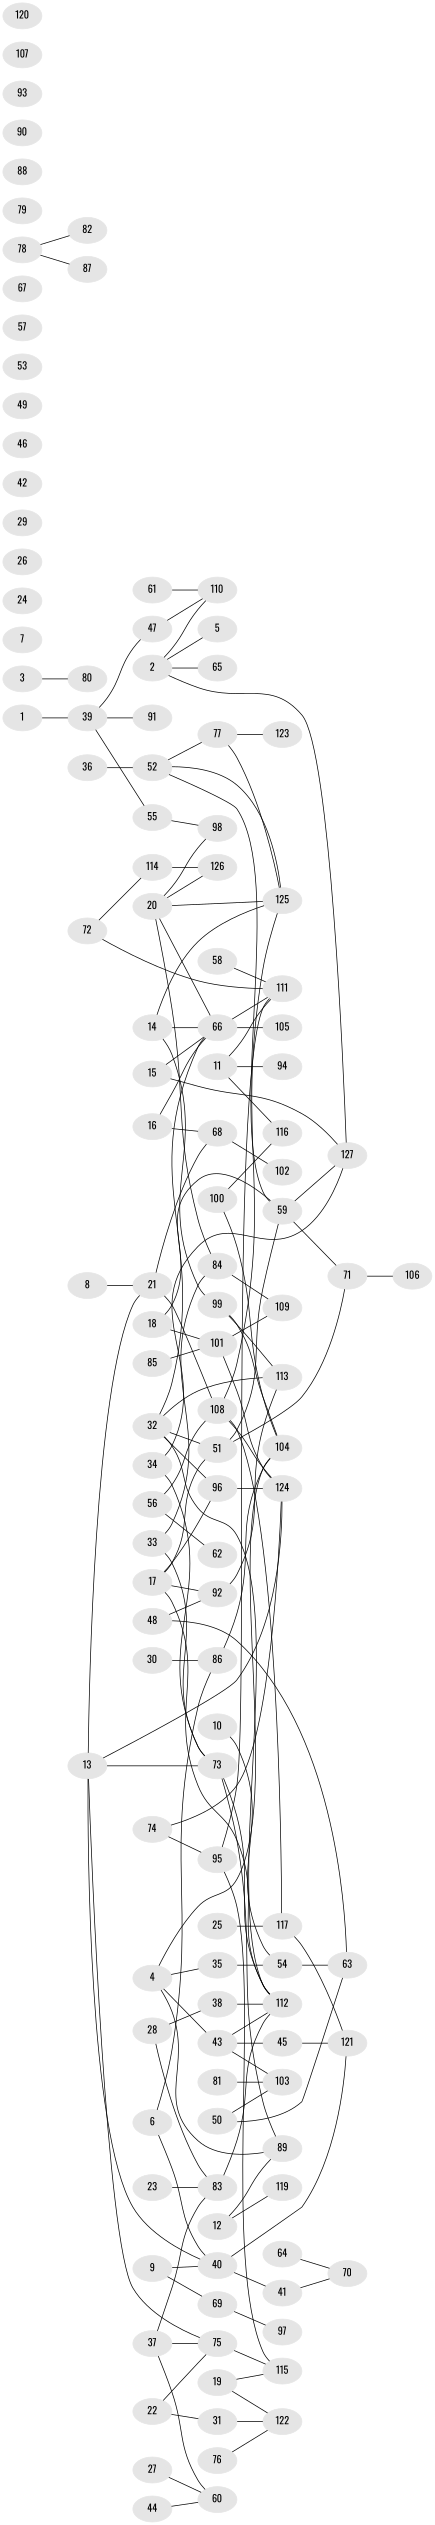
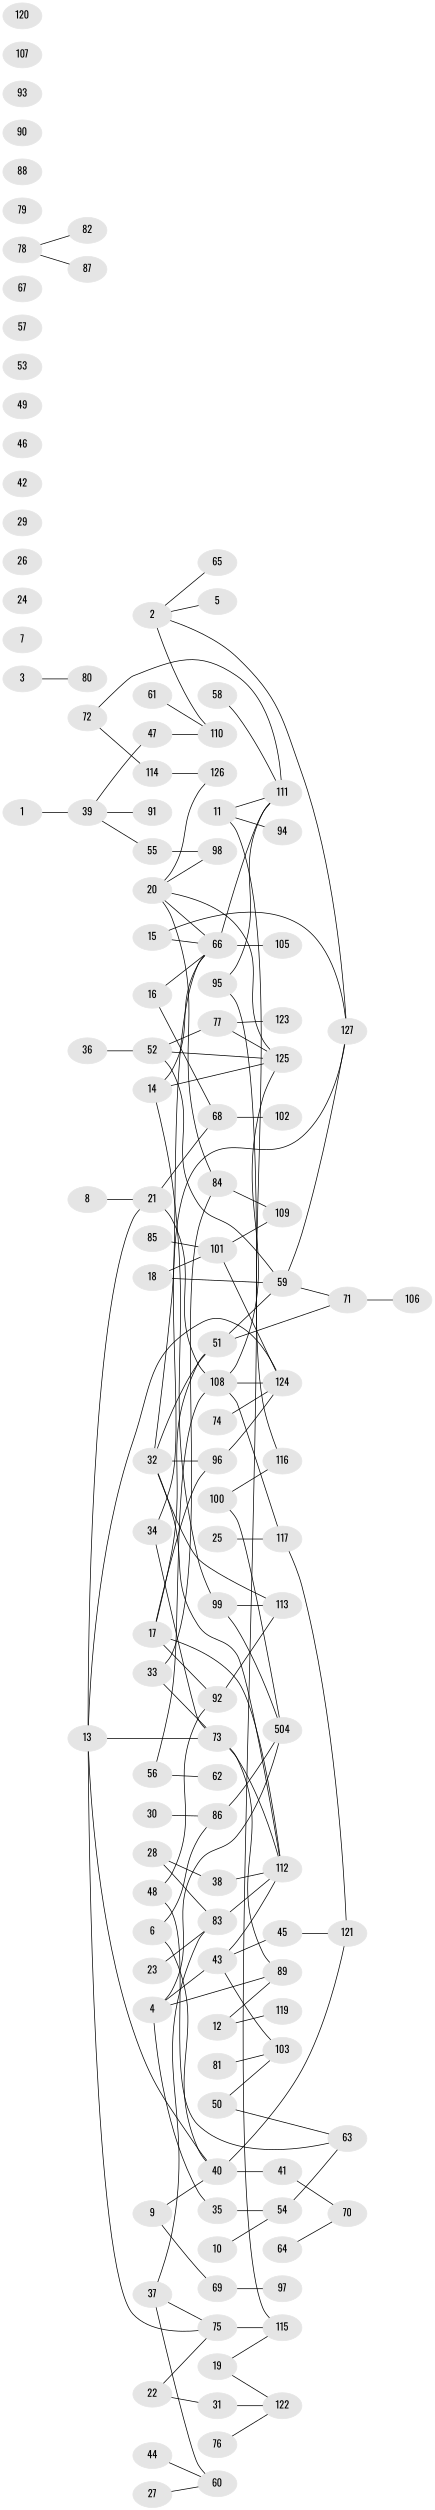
(282, 1448) -> (282, 1730)
(186, 1845) -> none
